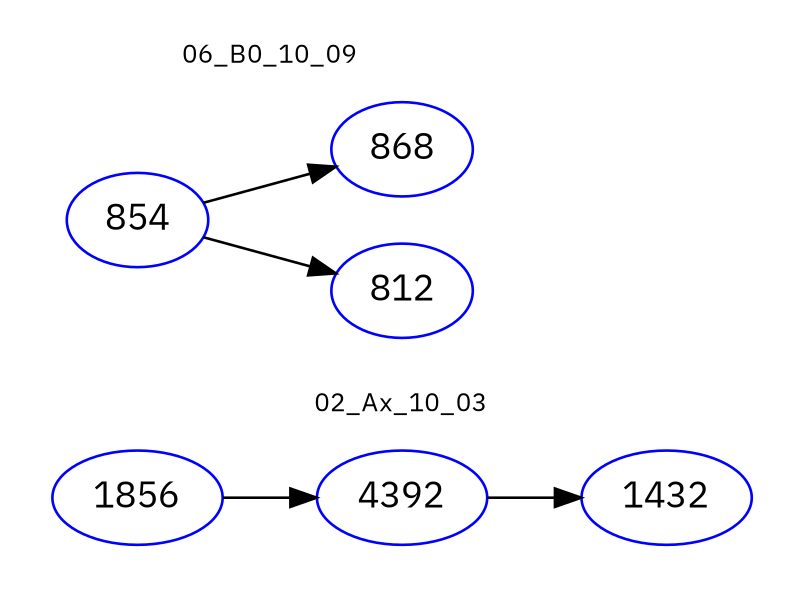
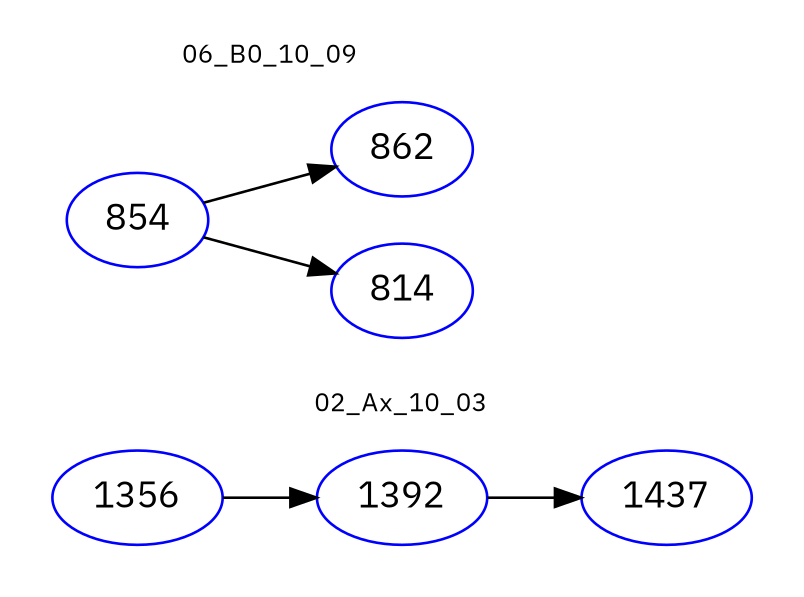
(402, 149) -> (402, 149)
(402, 291) -> (402, 291)
(138, 498) -> (138, 498)
(402, 498) -> (402, 498)
(667, 498) -> (667, 498)
